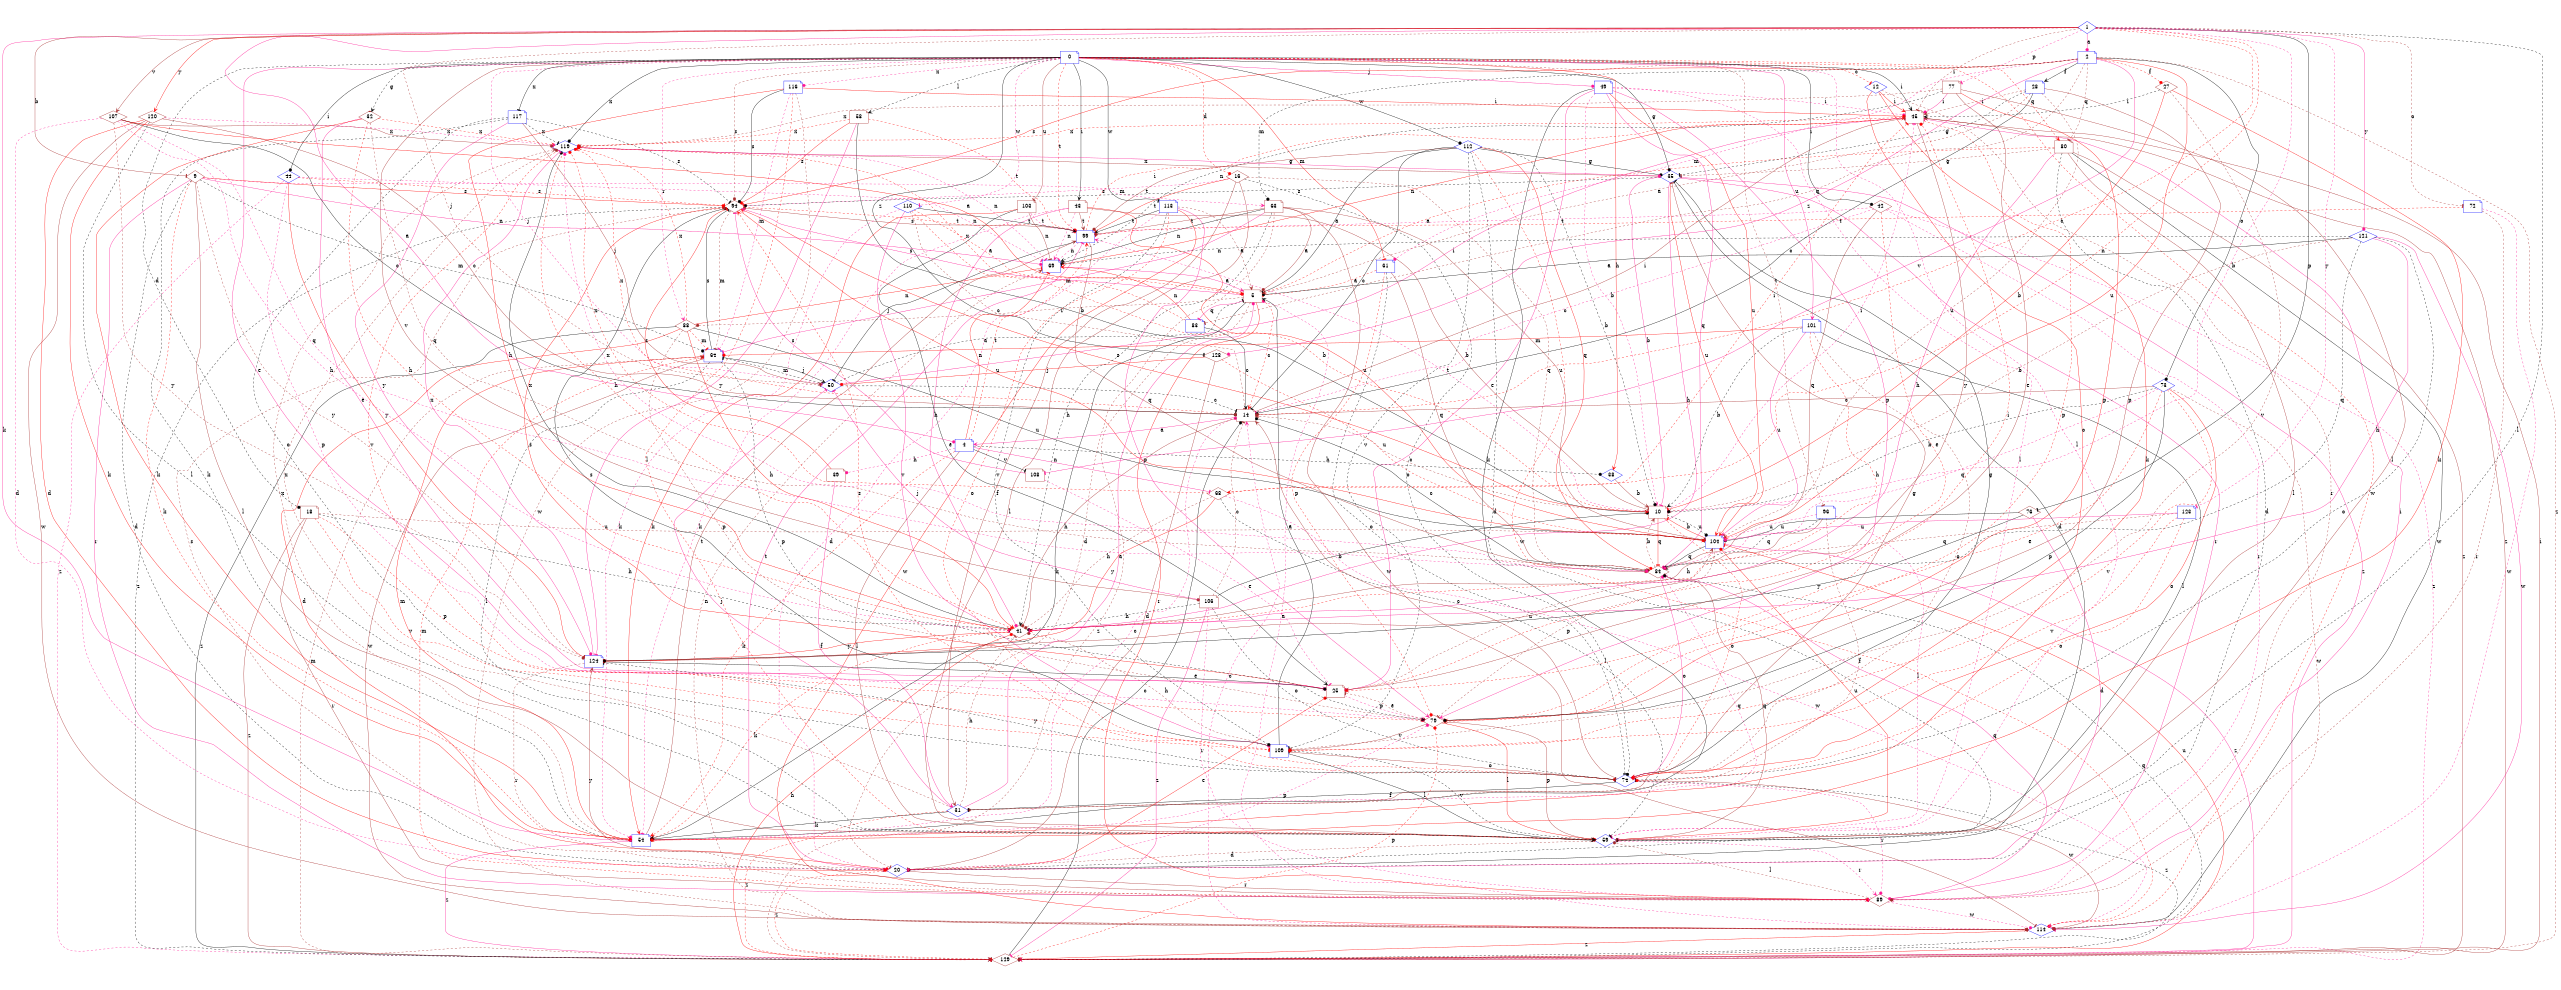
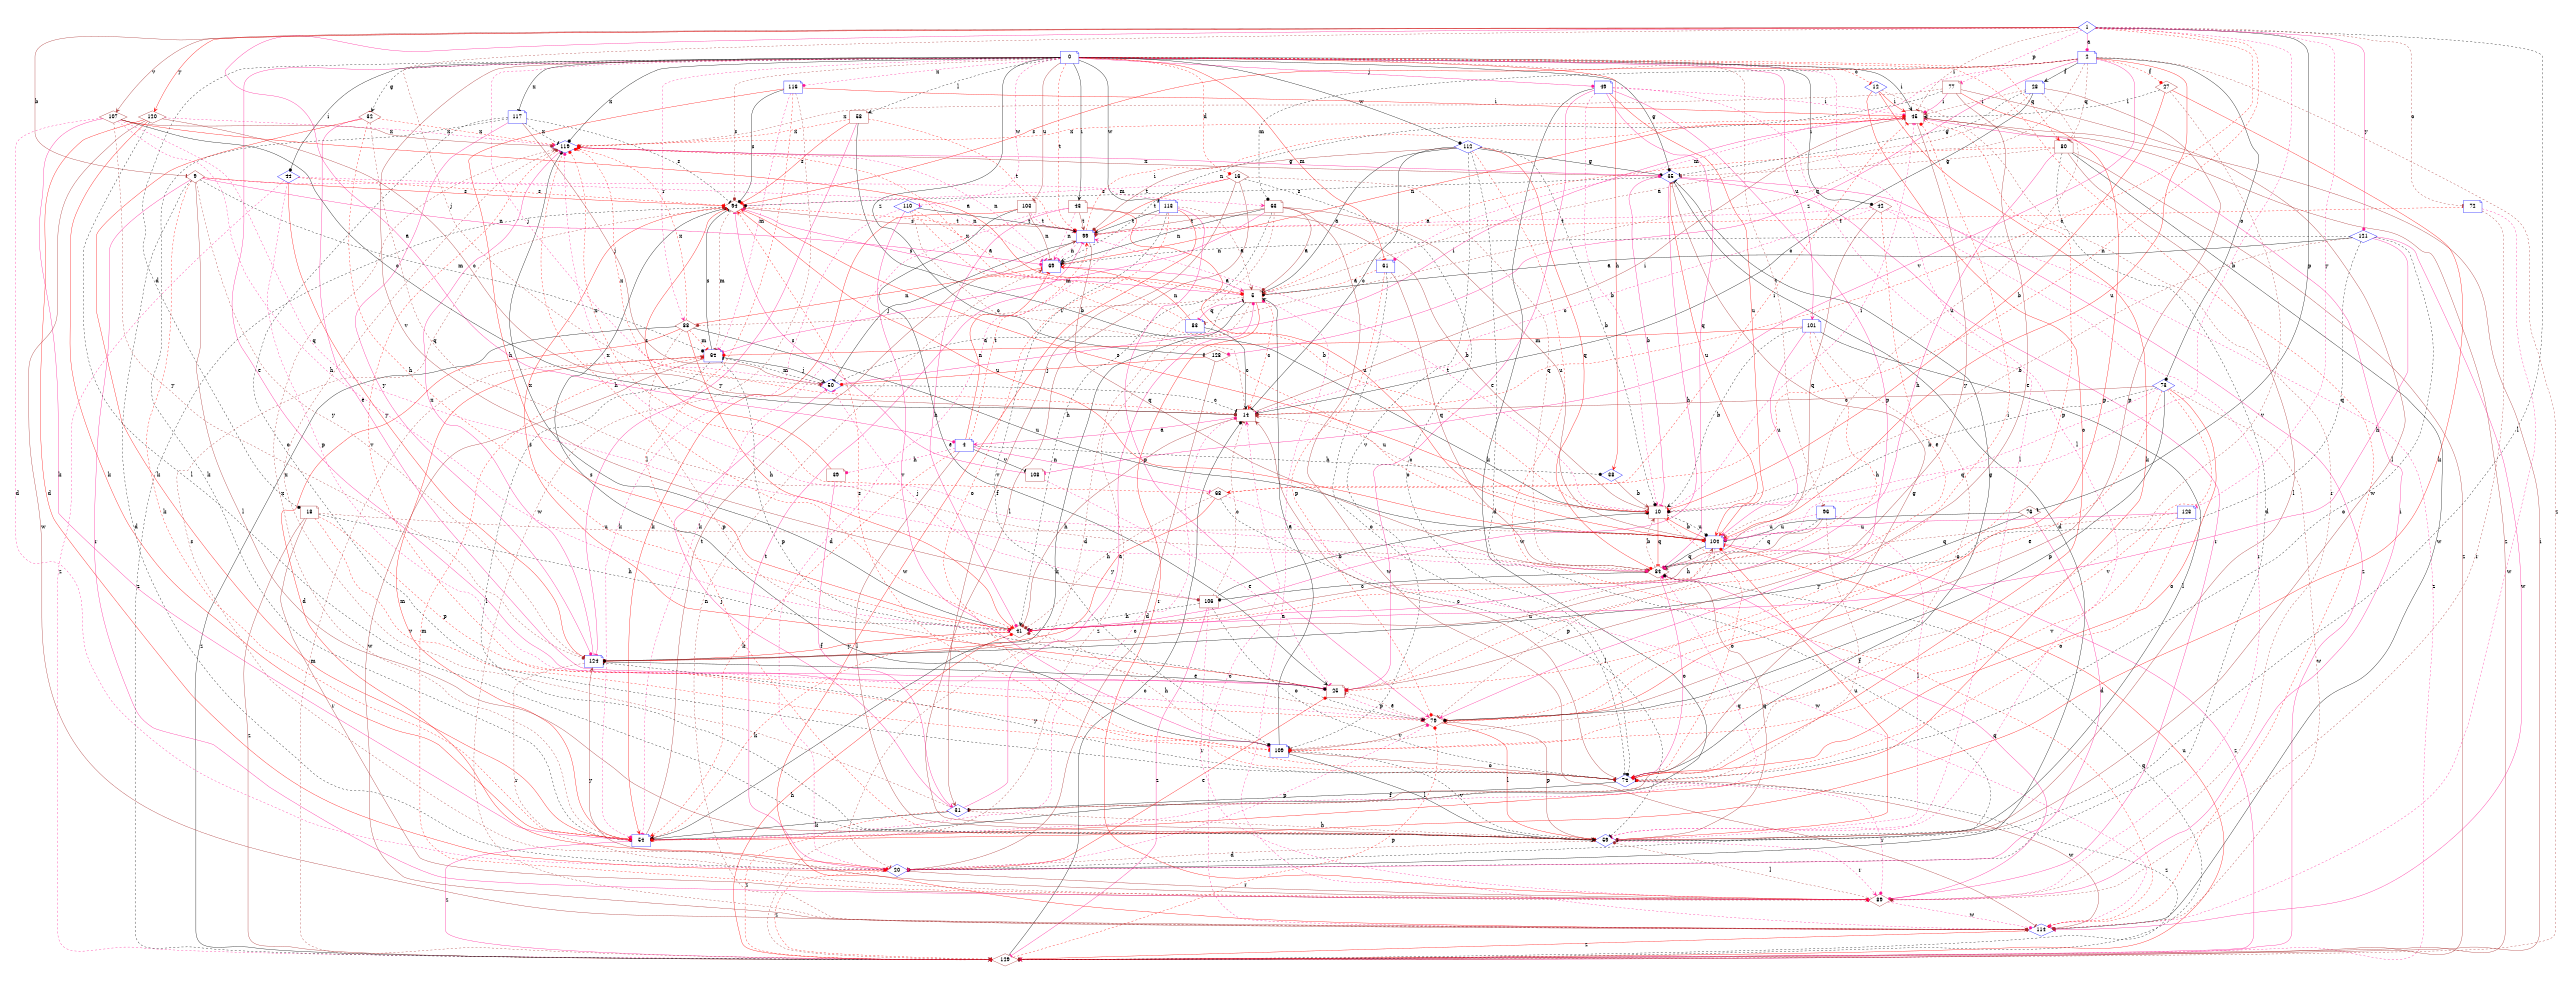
(196, 35) -> (147, 595)
(1449, 512) -> (1434, 580)
(986, 547) -> (986, 547)
(969, 716) -> (1281, 826)
